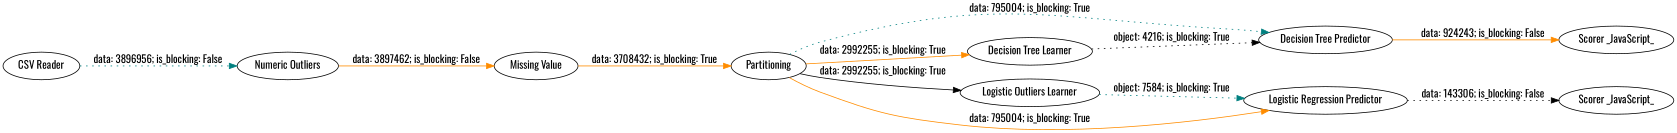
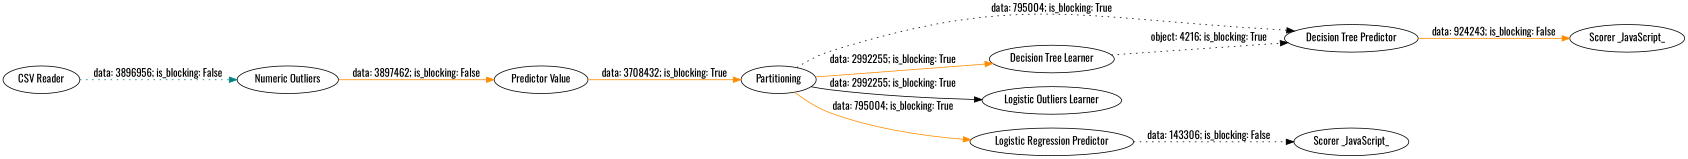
(1023, 14) -> (1038, 14)
(536, 66) -> (541, 80)
(1168, 96) -> none
